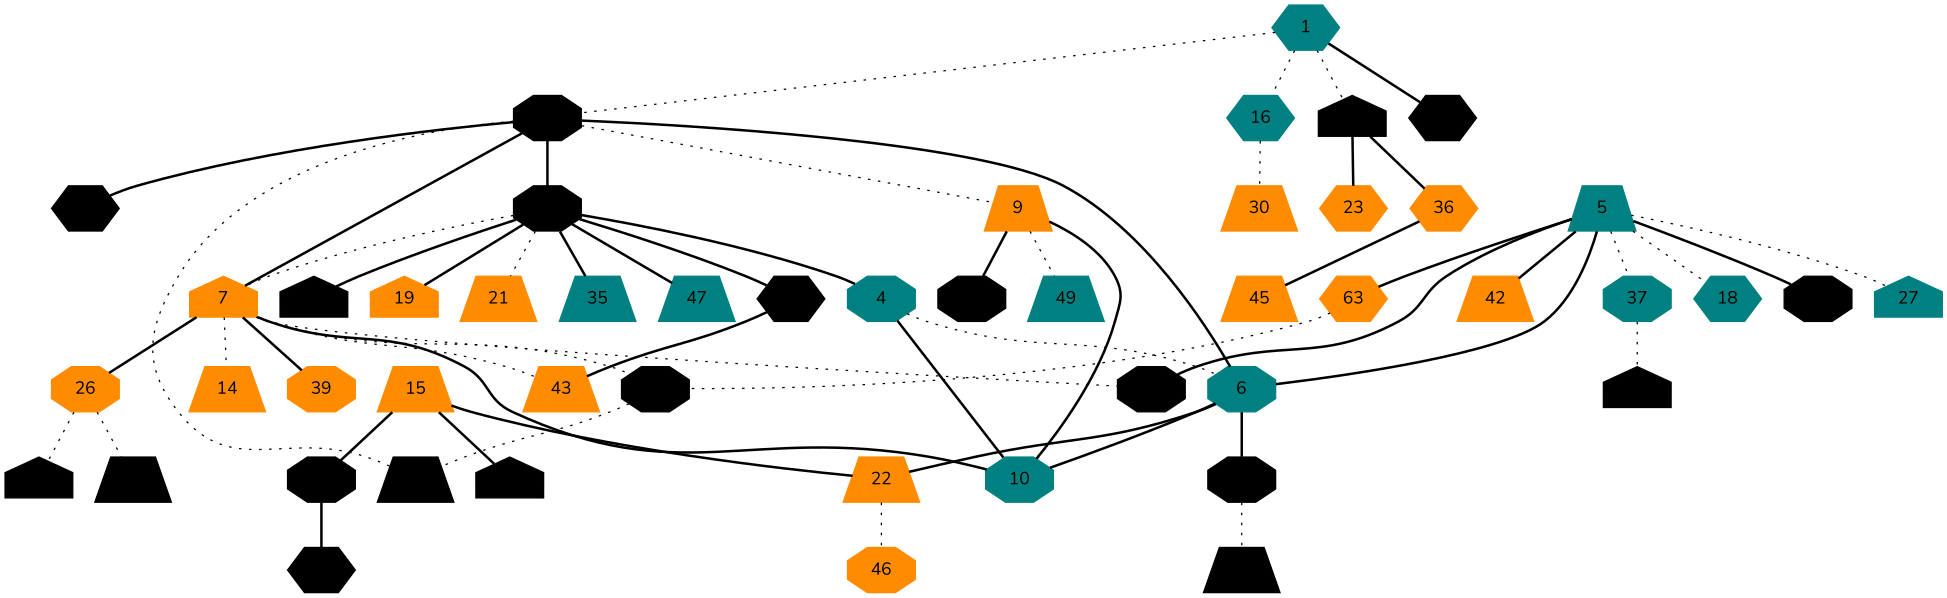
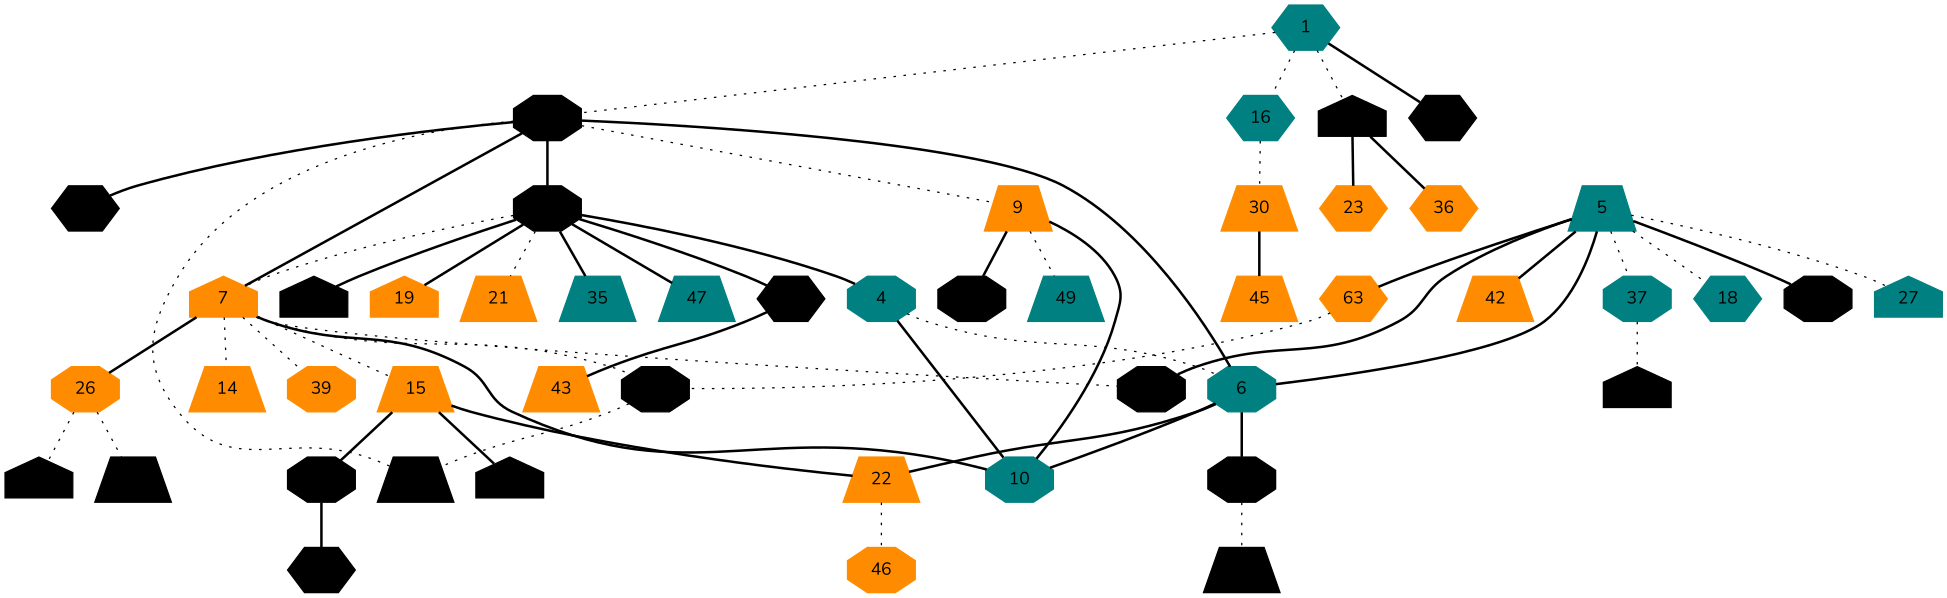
(1352, 253) -> (1259, 254)
(272, 344) -> (272, 344)
(460, 356) -> (323, 346)
